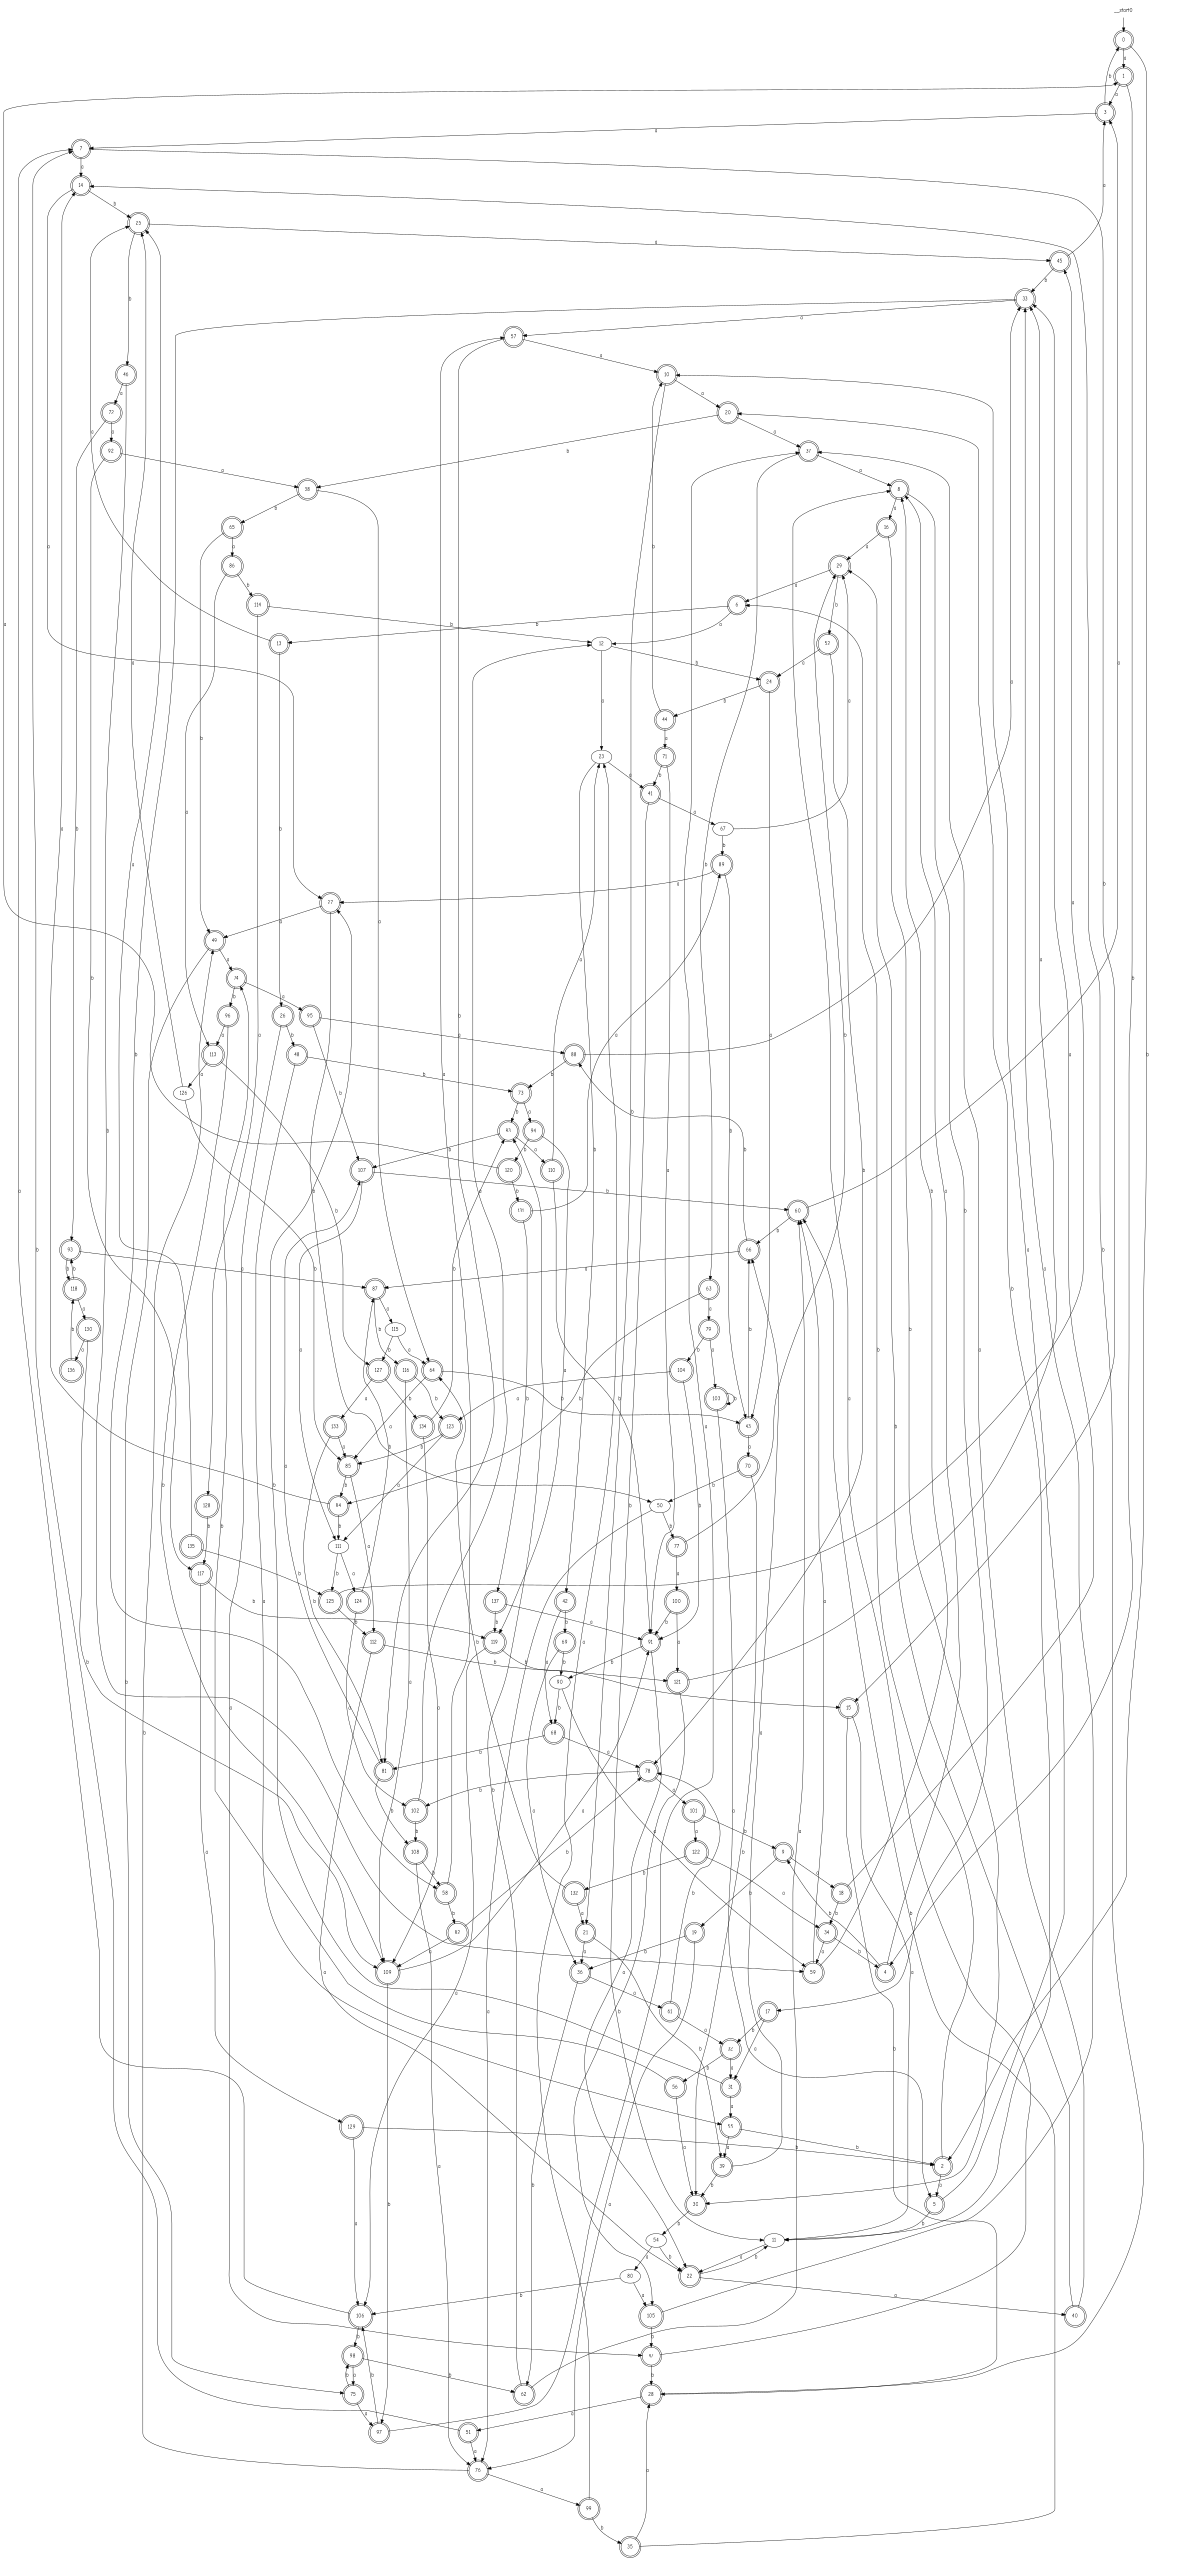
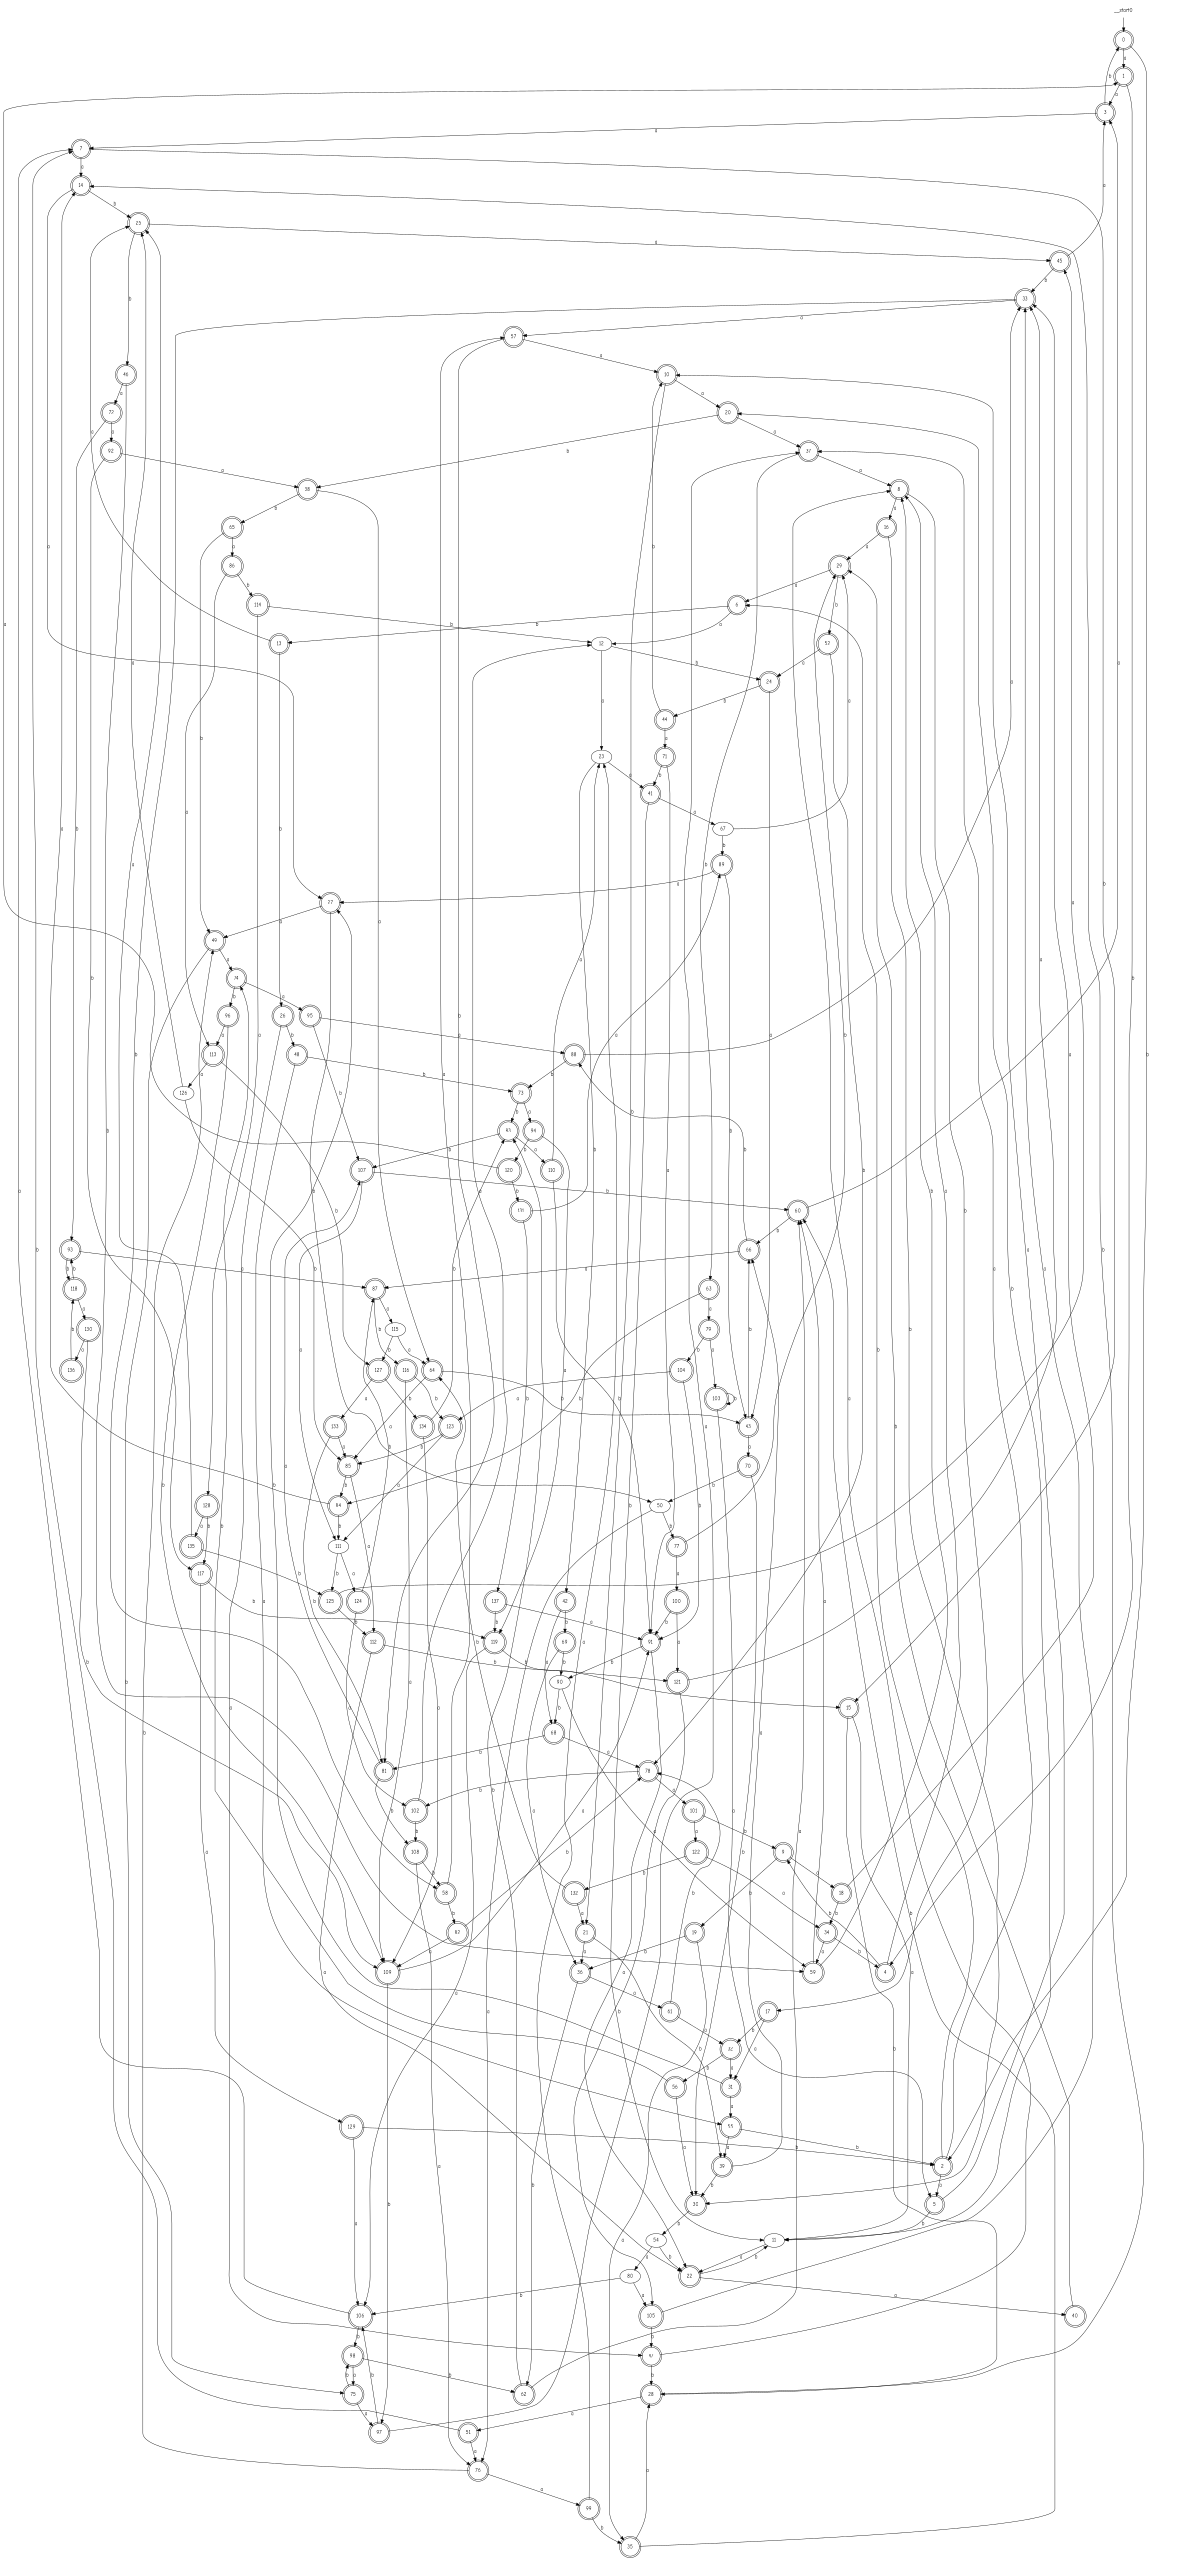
(979, 1333) -> (993, 1251)
none -> (200, 1525)
(601, 2225) -> (624, 2228)
